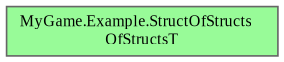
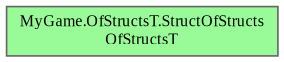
(142, 31) -> (142, 31)
